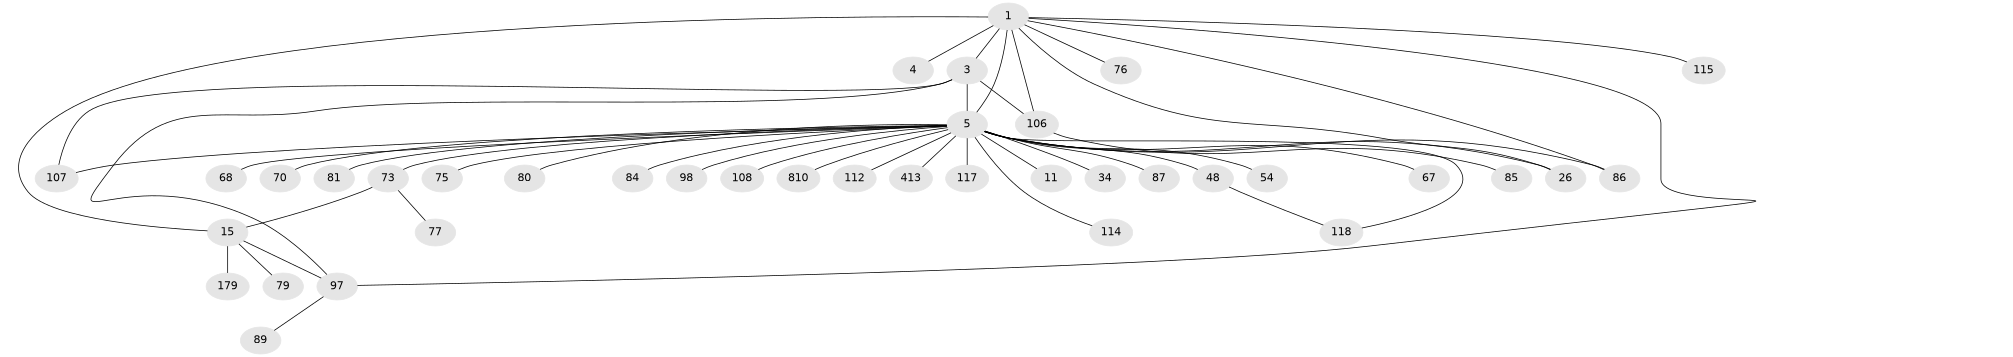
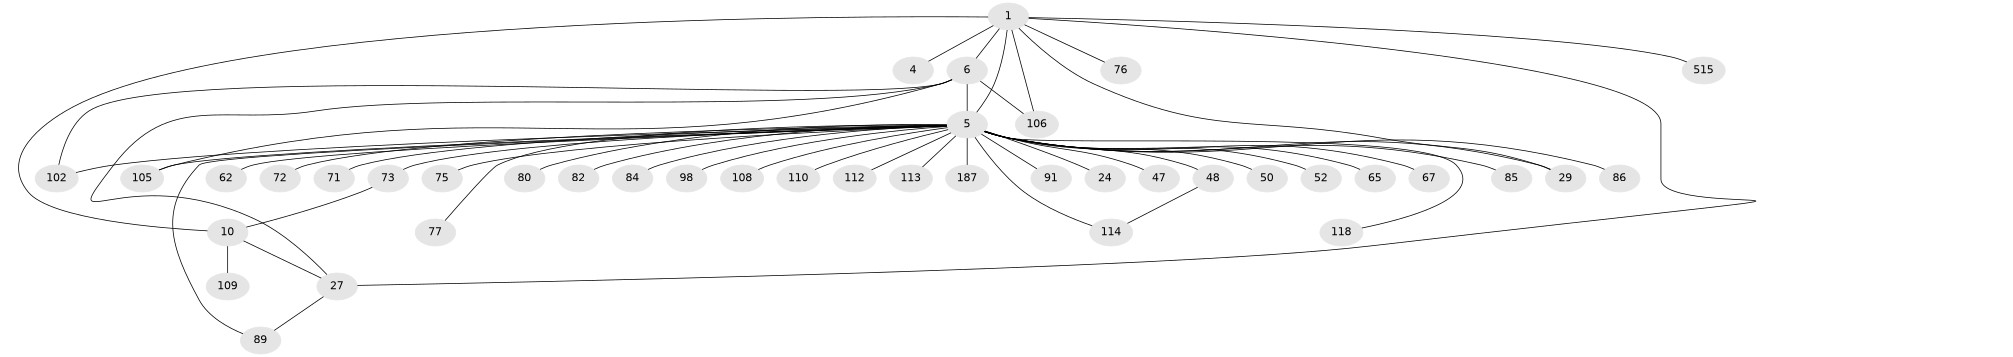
(967, 70) -> (967, 70)
(1704, 70) -> (1704, 70)
(1319, 84) -> none
none -> (471, 145)
(1275, 151) -> (1240, 148)
(57, 178) -> (57, 178)
none -> (142, 178)
(226, 178) -> (226, 178)
(280, 178) -> (280, 178)
(334, 178) -> (334, 178)
none -> (579, 178)
(798, 178) -> (798, 178)
(911, 178) -> (911, 178)
(967, 178) -> (967, 178)
(1051, 178) -> (1051, 178)
(1105, 178) -> (1105, 178)
(1159, 178) -> (1159, 178)
(1267, 178) -> (1267, 178)
none -> (1321, 178)
none -> (1375, 178)
(1566, 178) -> (1566, 178)
(412, 206) -> (682, 133)
(1276, 207) -> (1163, 205)
(228, 232) -> (228, 232)
(228, 286) -> (228, 286)
(283, 286) -> none
(337, 286) -> (337, 286)
